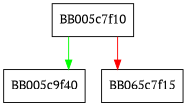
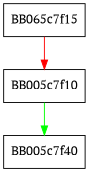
(118, 48) -> (44, 48)
(44, 86) -> (44, 152)
